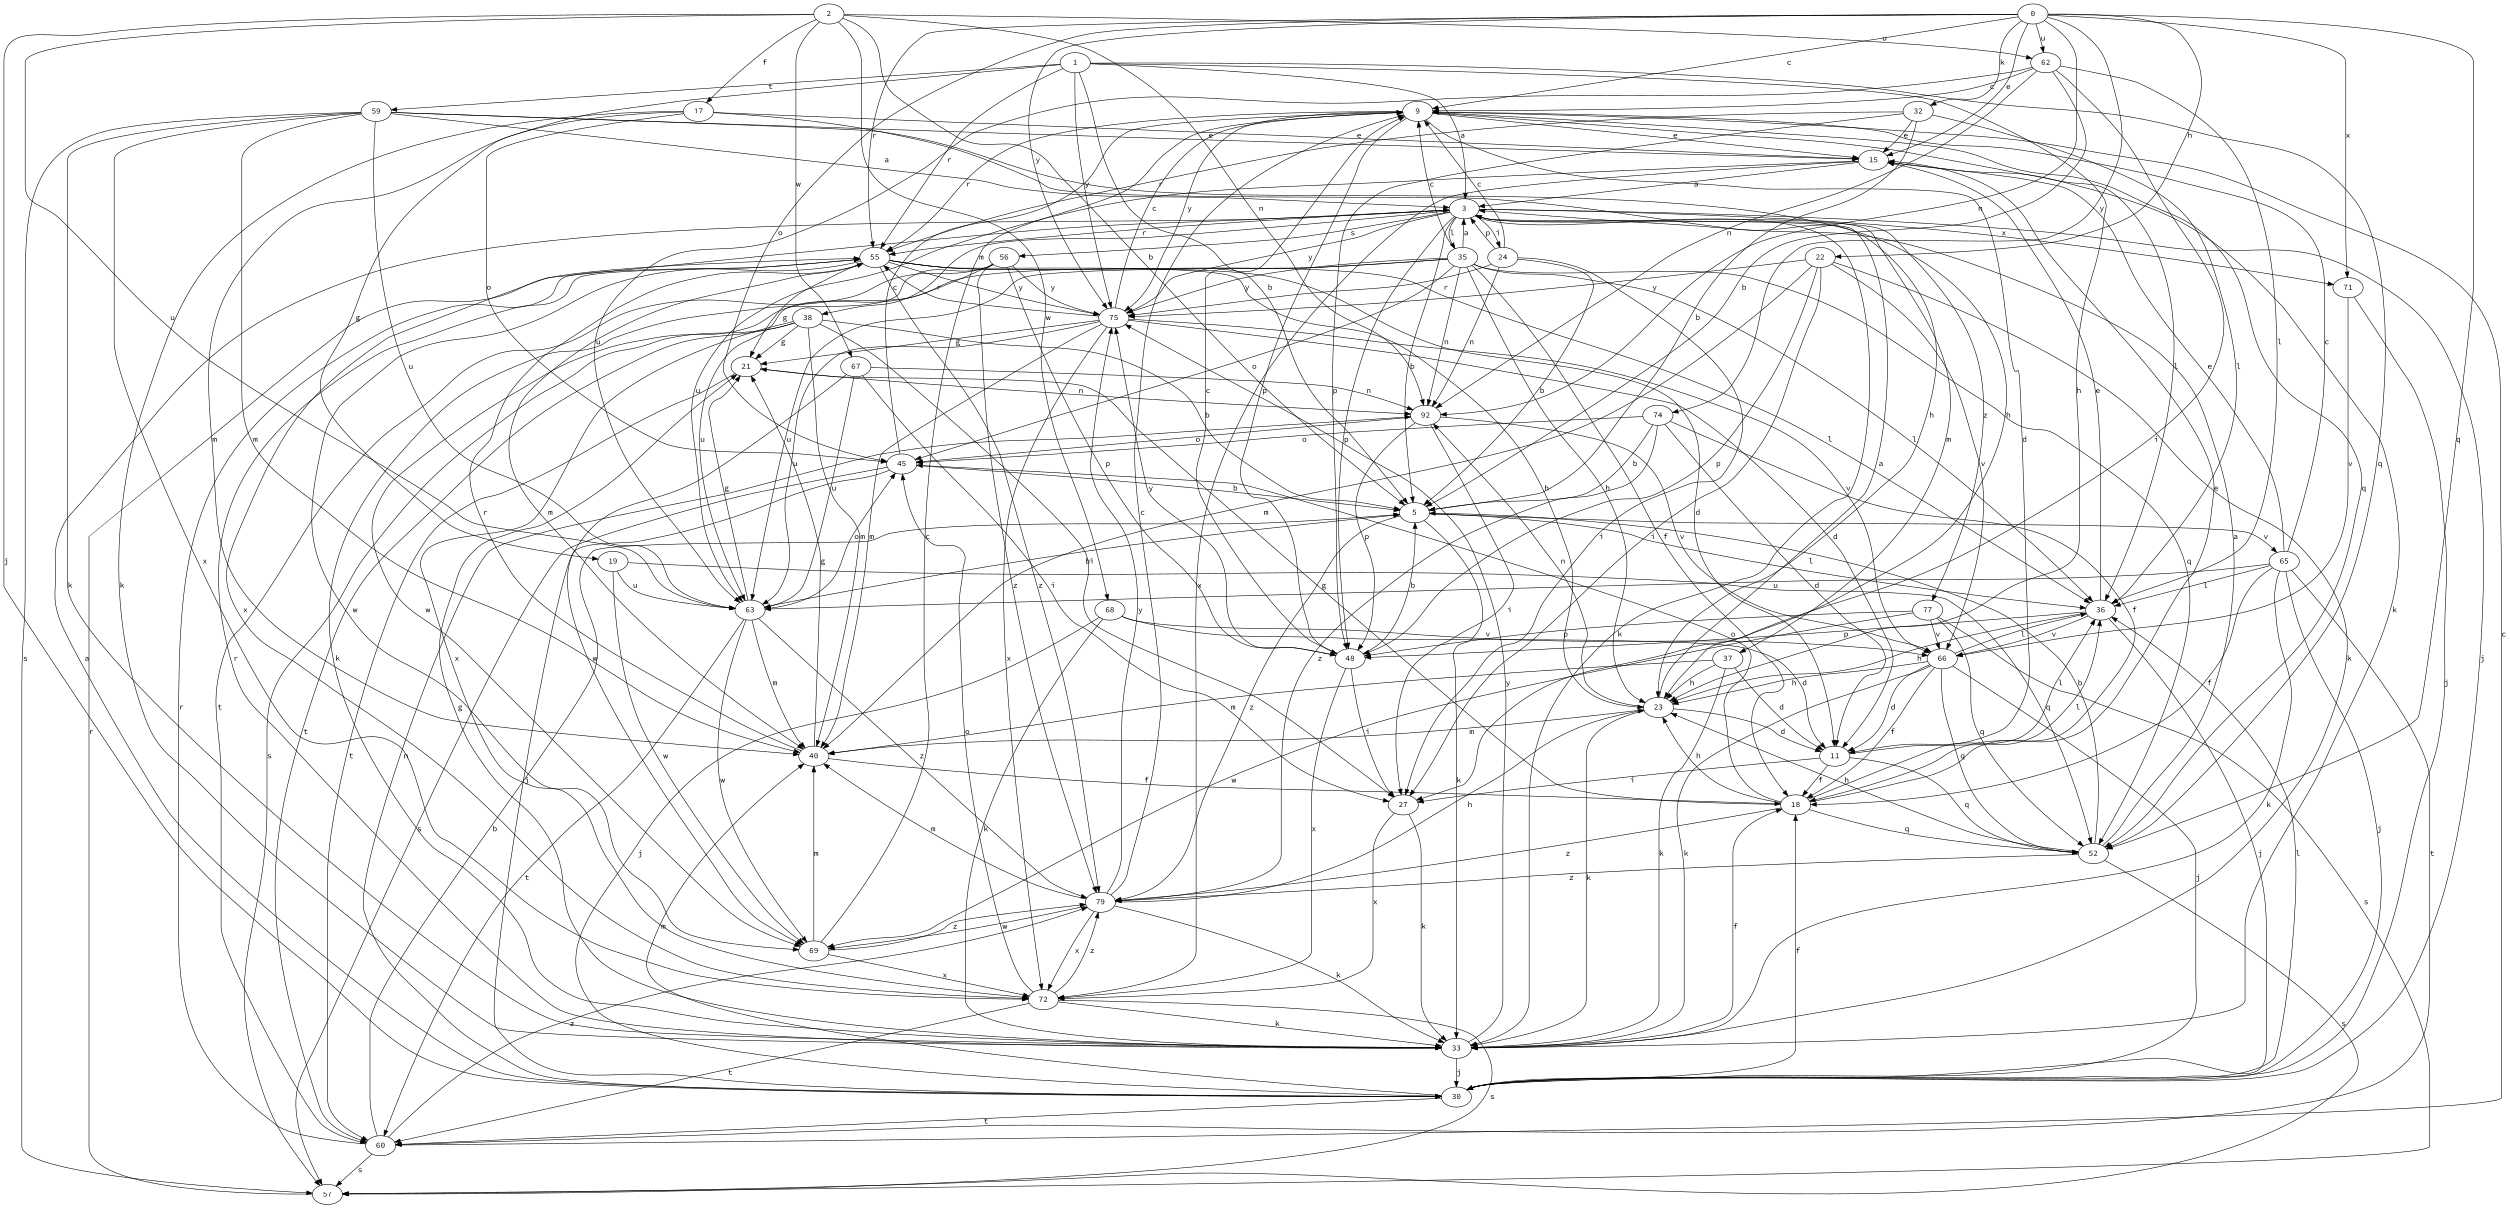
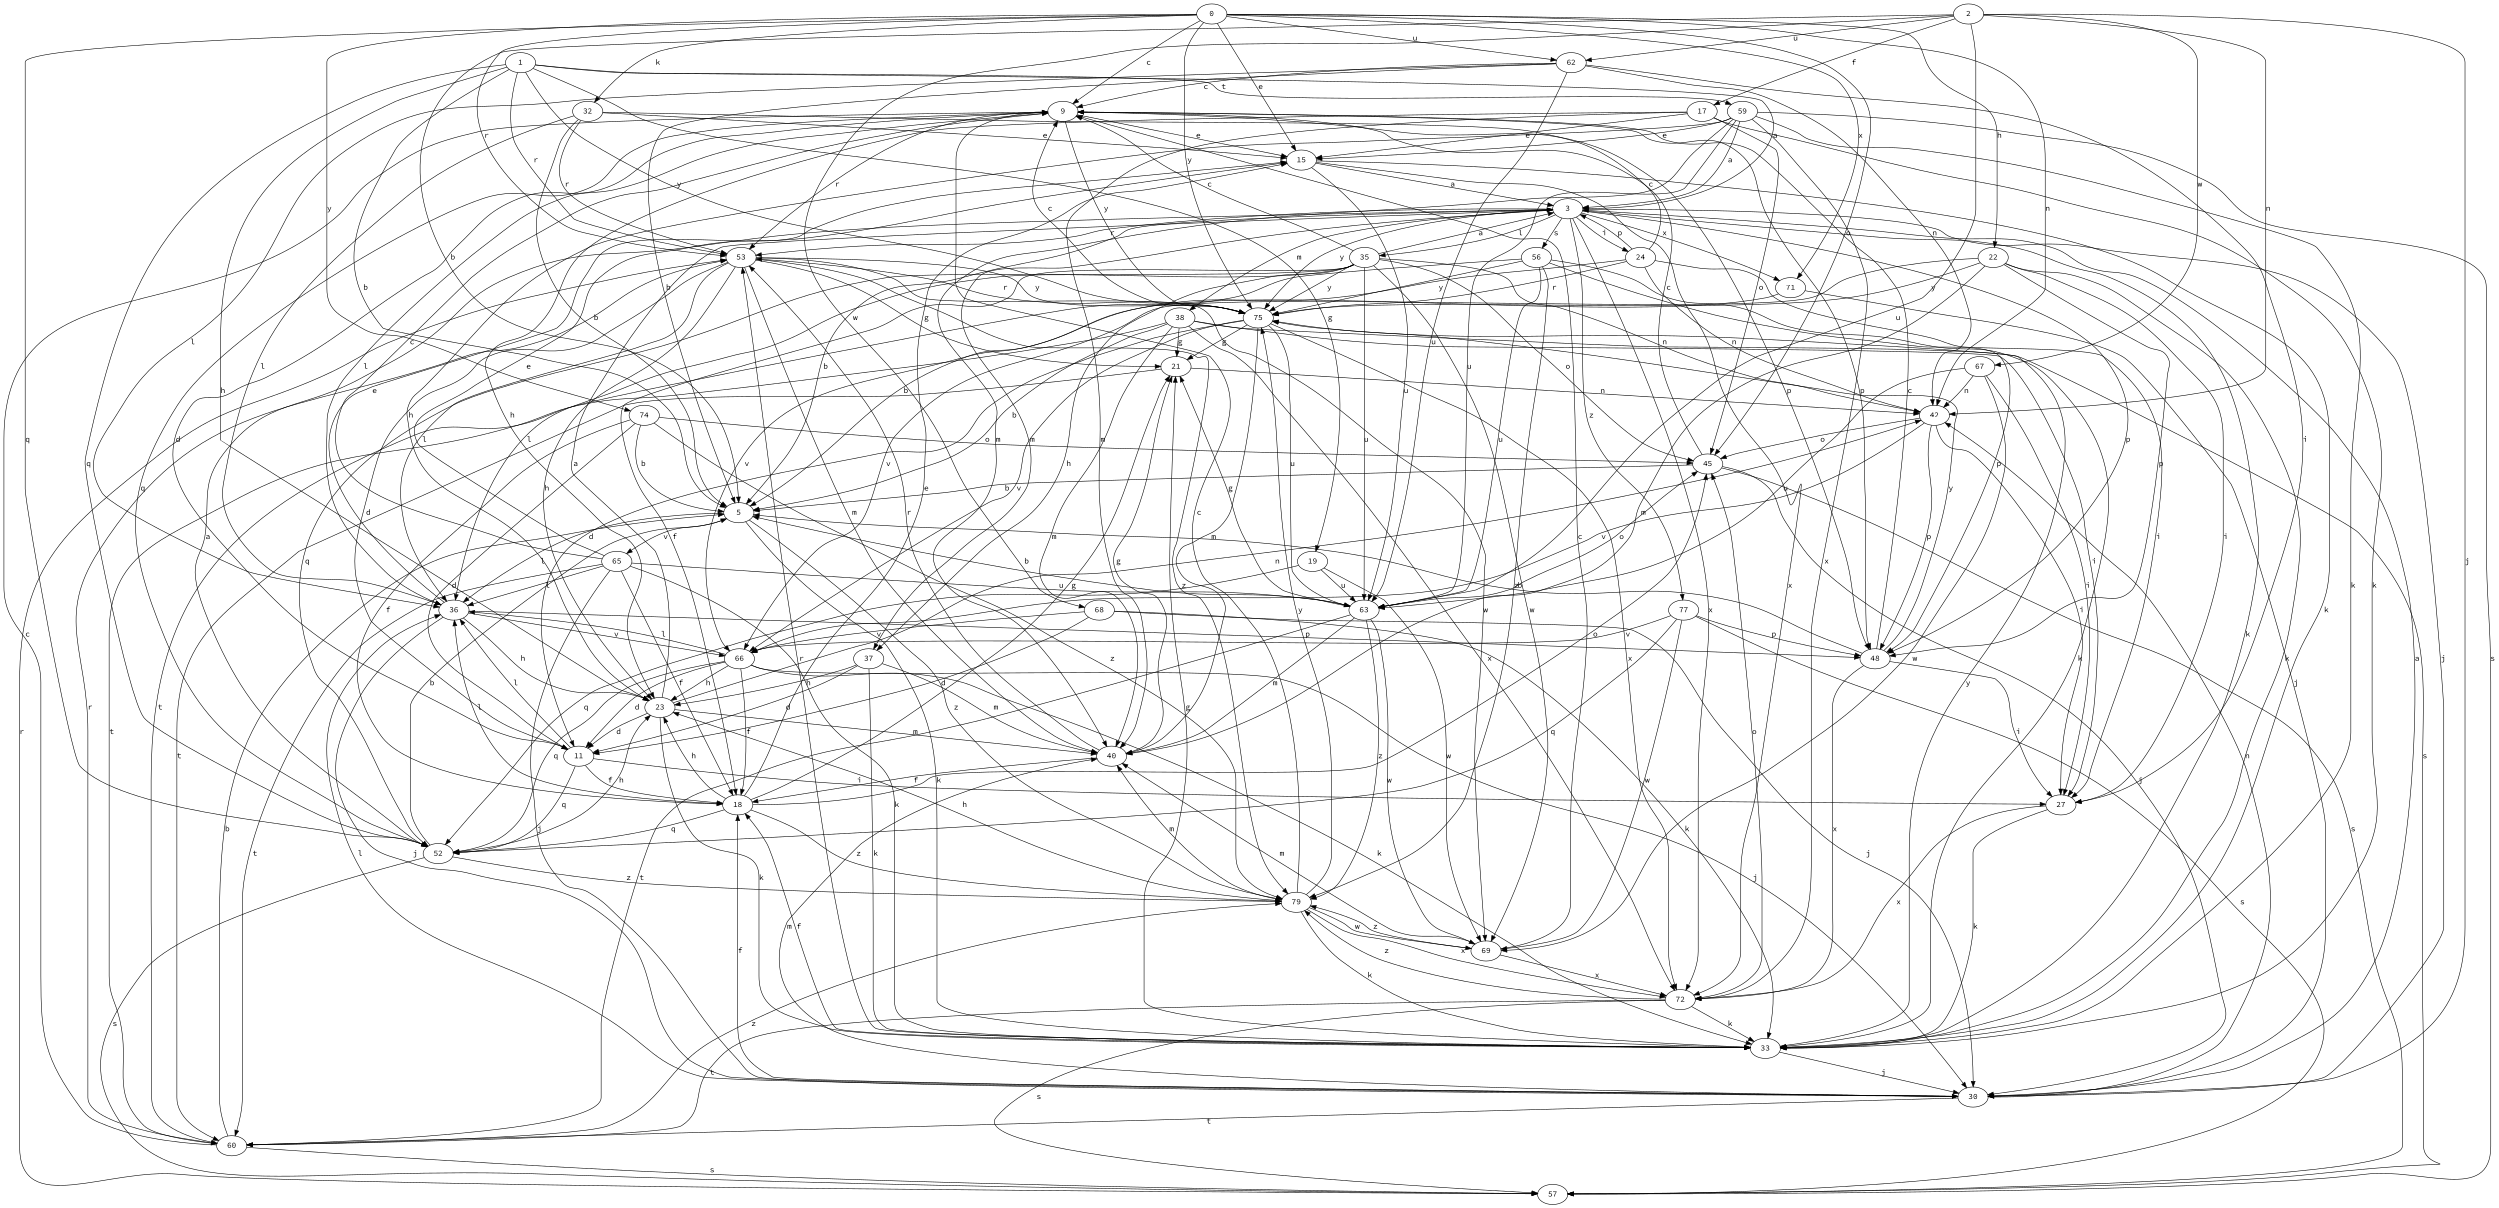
(875, 257) -> (741, 257)
(1426, 415) -> (1934, 415)
(1593, 474) -> (1075, 397)
